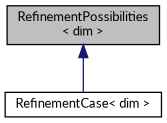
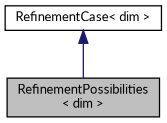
(83, 75) -> (83, 61)
